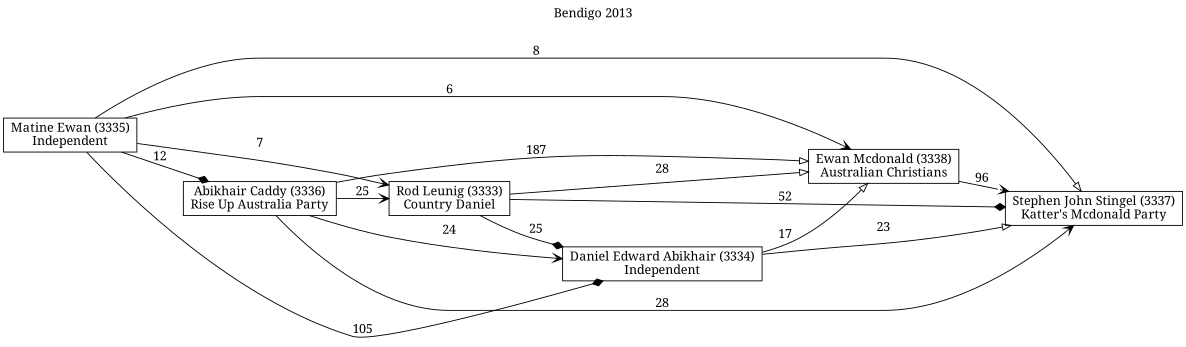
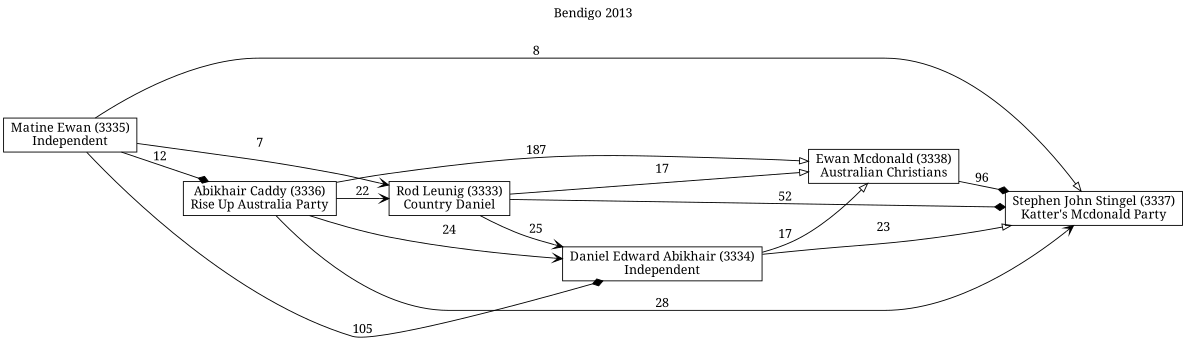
(487, 97) -> none
(662, 169) -> (662, 169)
(978, 185) -> (978, 185)
(363, 192) -> (363, 192)
(516, 232) -> (516, 232)
